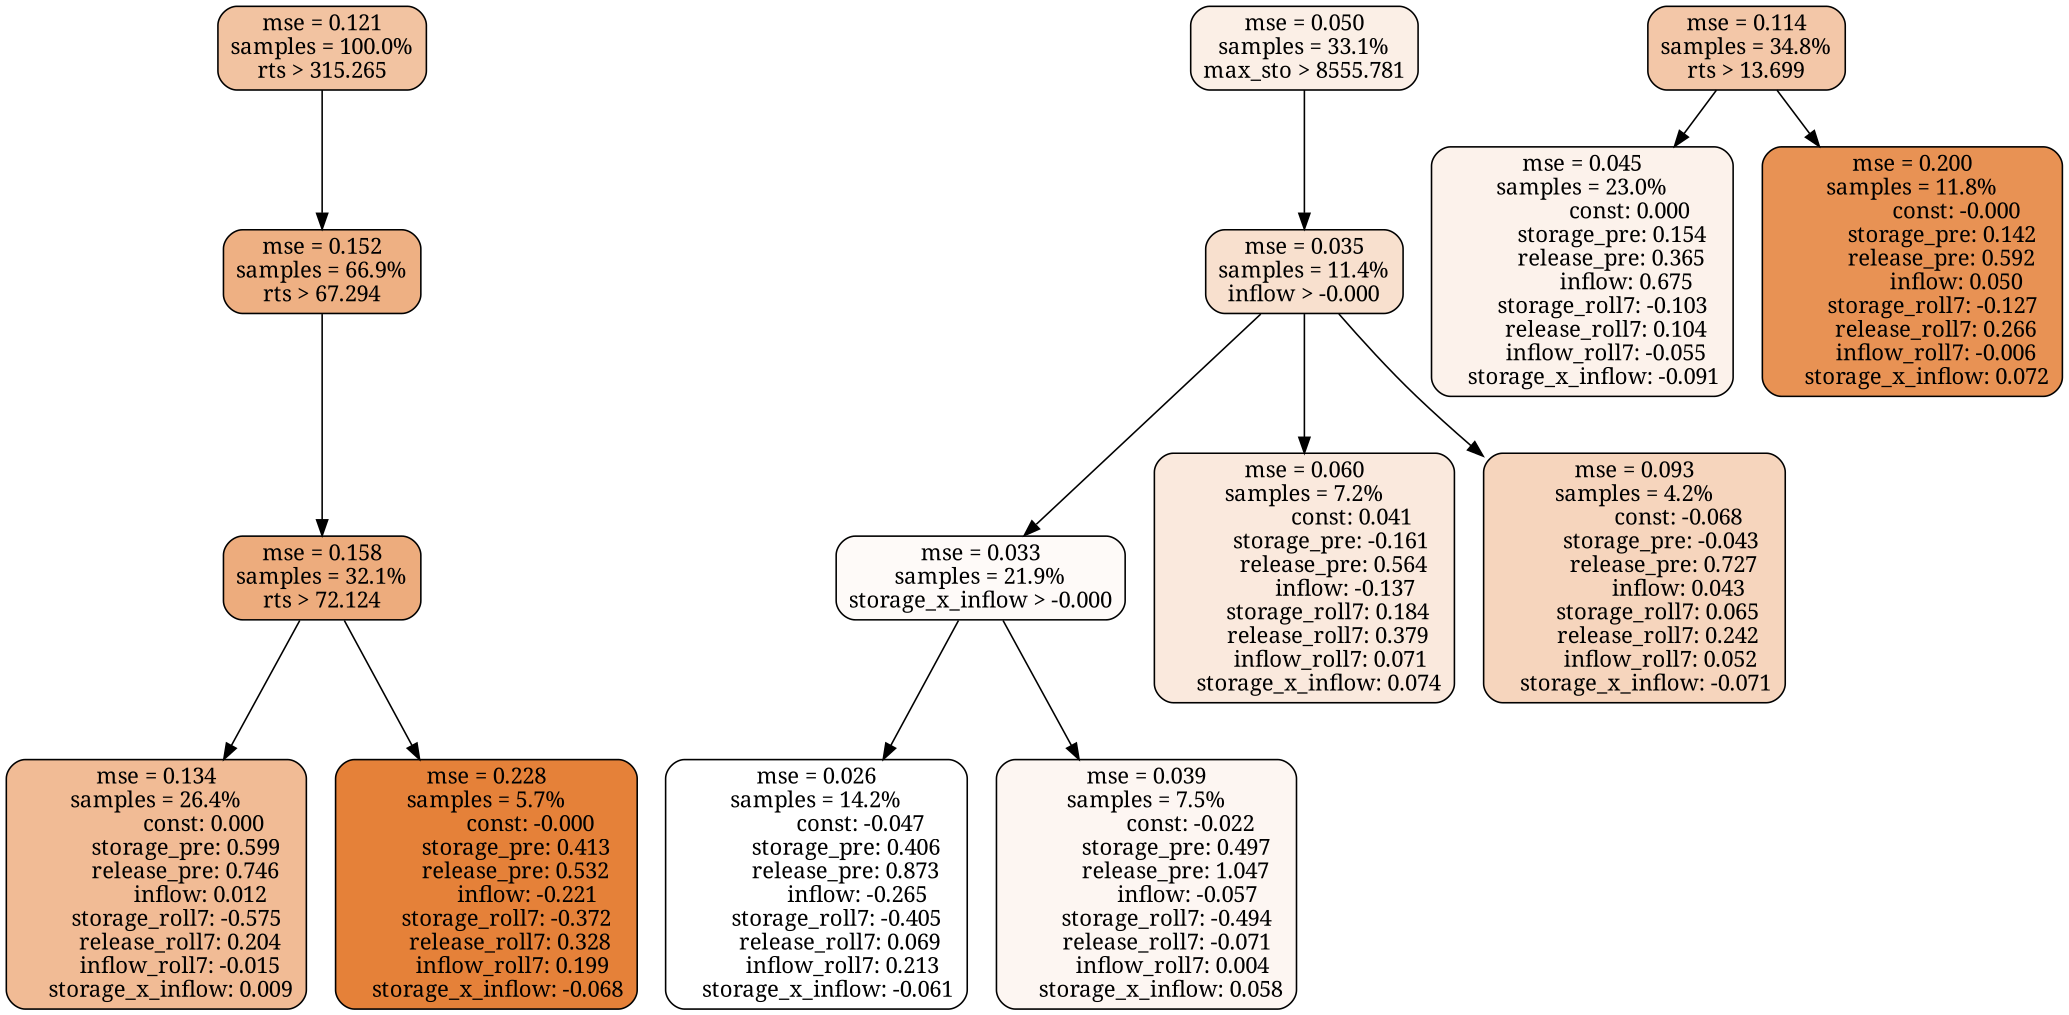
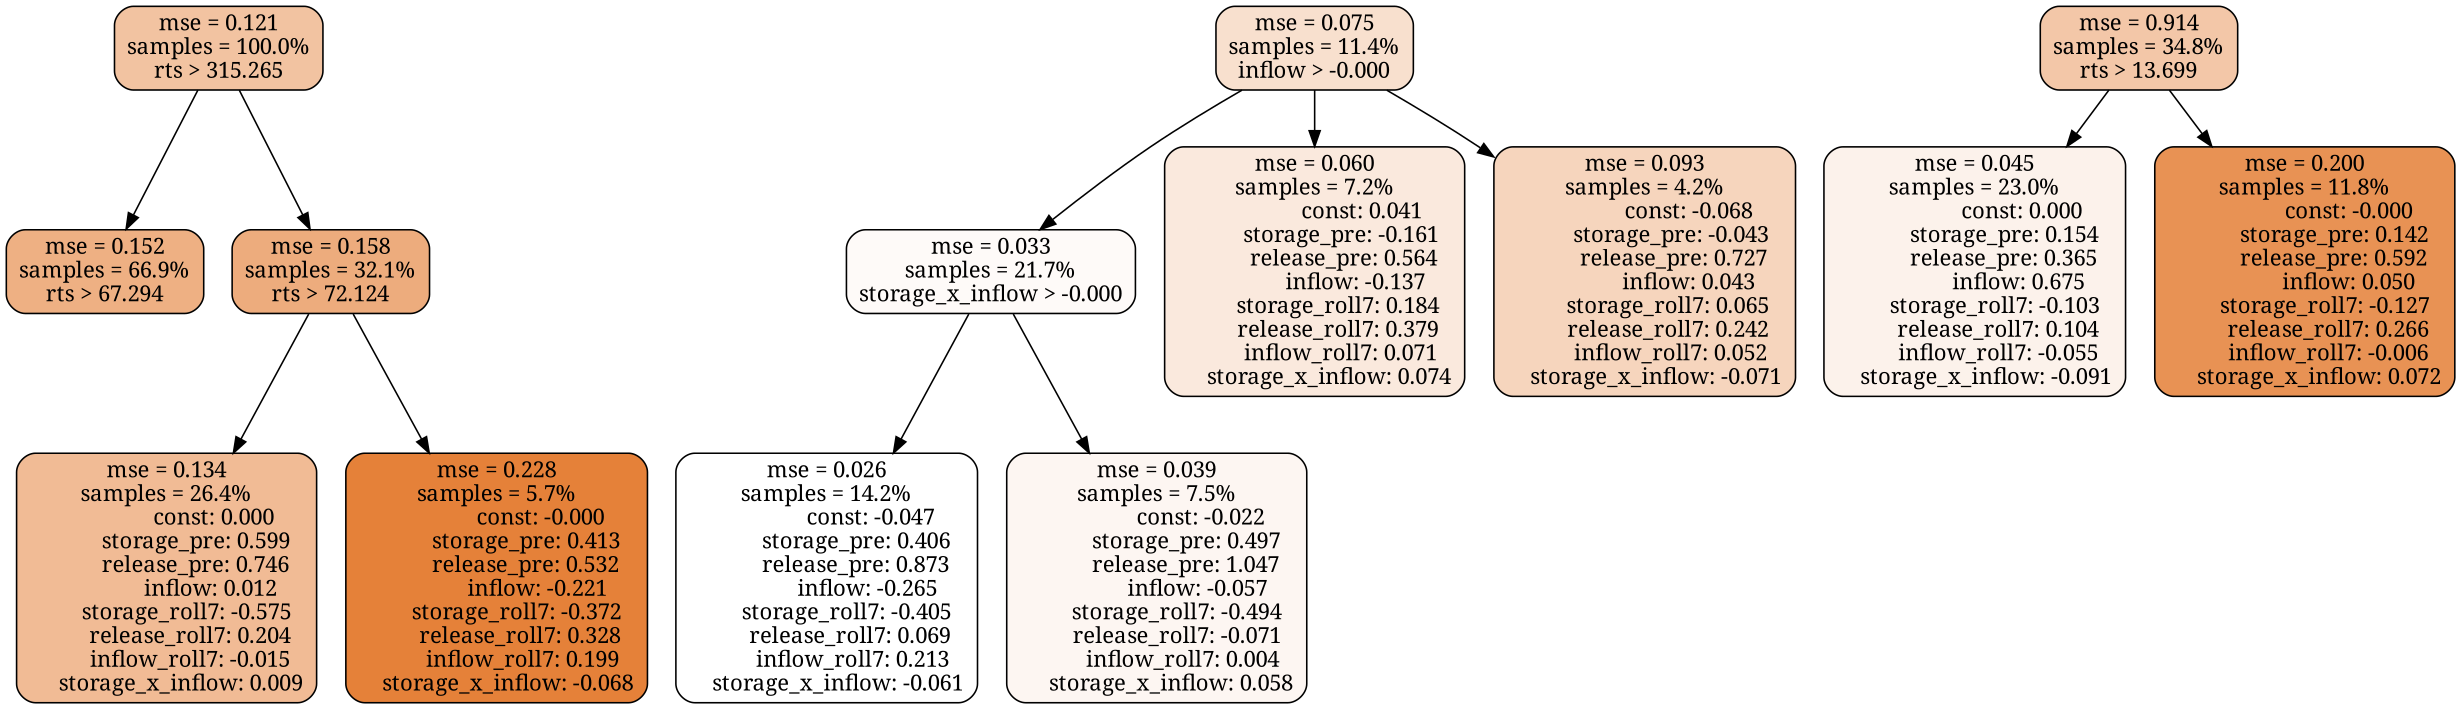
(1304, 48) -> none
(1747, 48) -> (2139, 48)
(1304, 272) -> (1315, 48)
(322, 417) -> (271, 153)
(981, 578) -> (991, 272)
